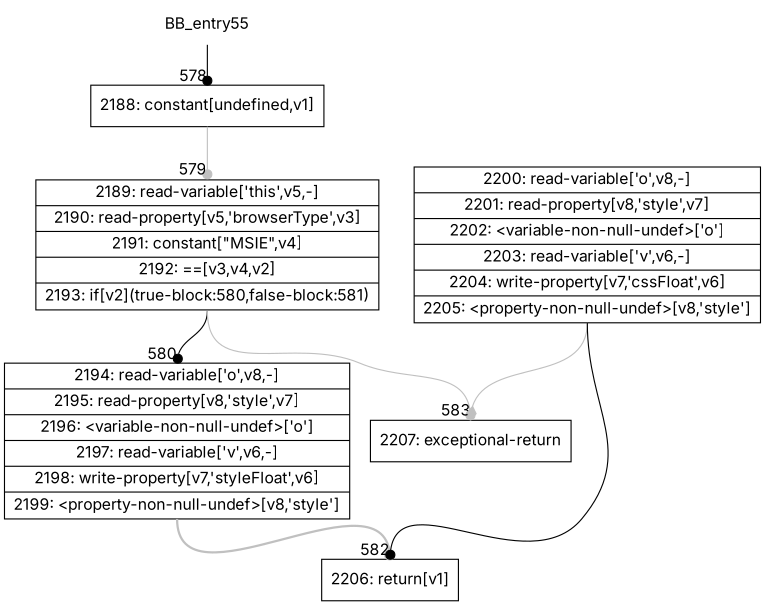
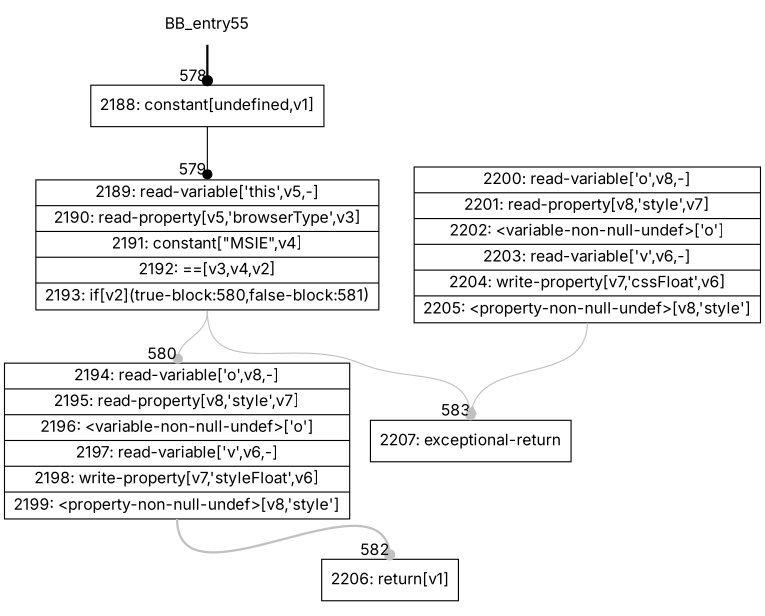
(207, 60) -> (207, 60)
(207, 148) -> (207, 148)
(196, 334) -> (196, 334)
(579, 521) -> none
